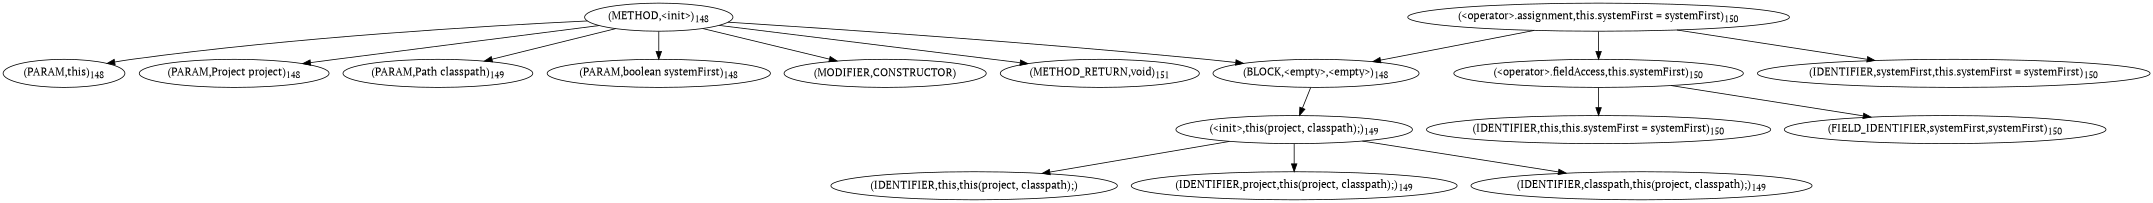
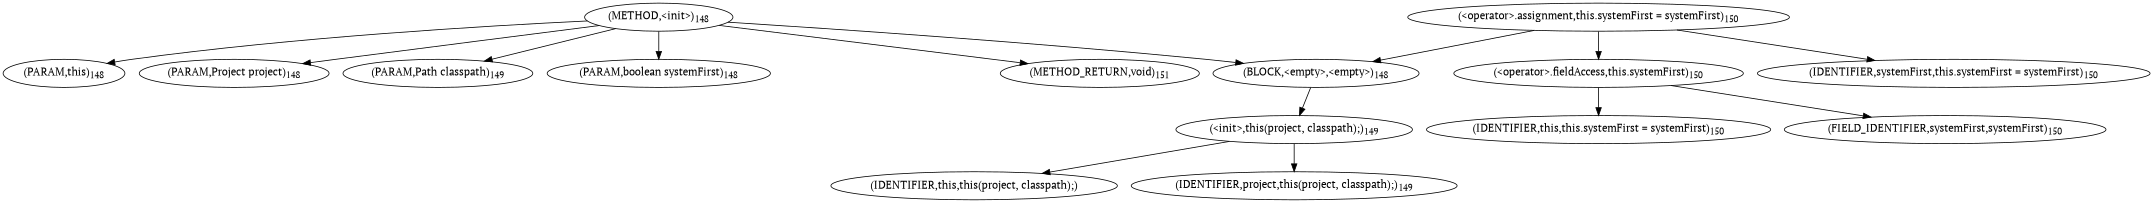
(885, 73) -> none
(1642, 186) -> none
